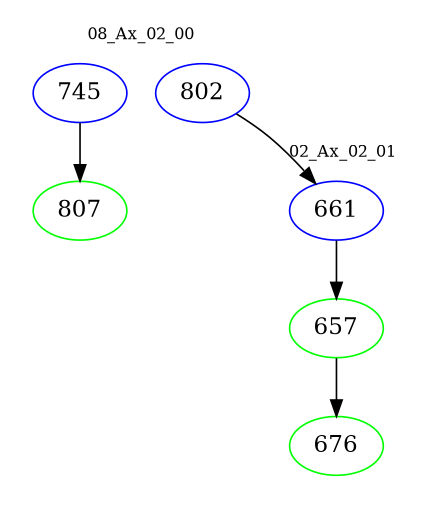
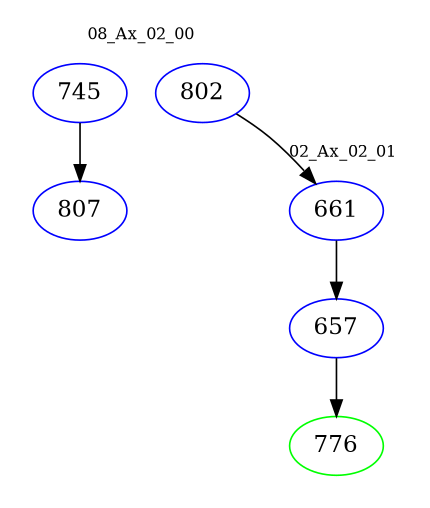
(80, 211) -> (80, 211)
(336, 328) -> (336, 328)
(336, 446) -> (336, 446)
